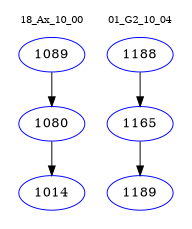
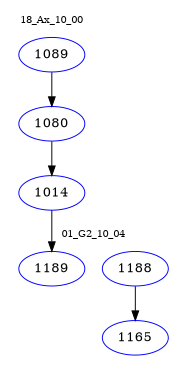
(140, 154) -> (52, 231)
